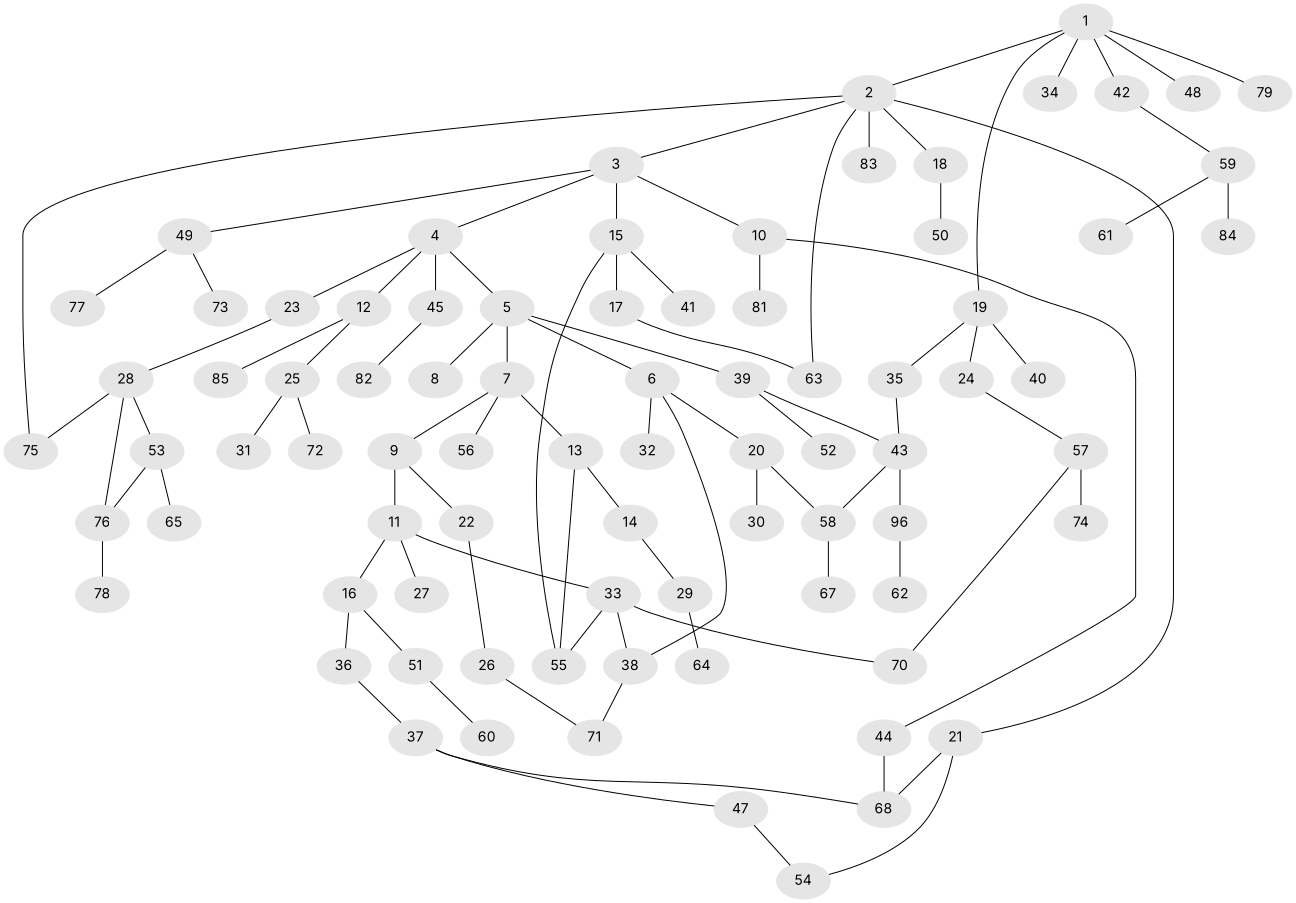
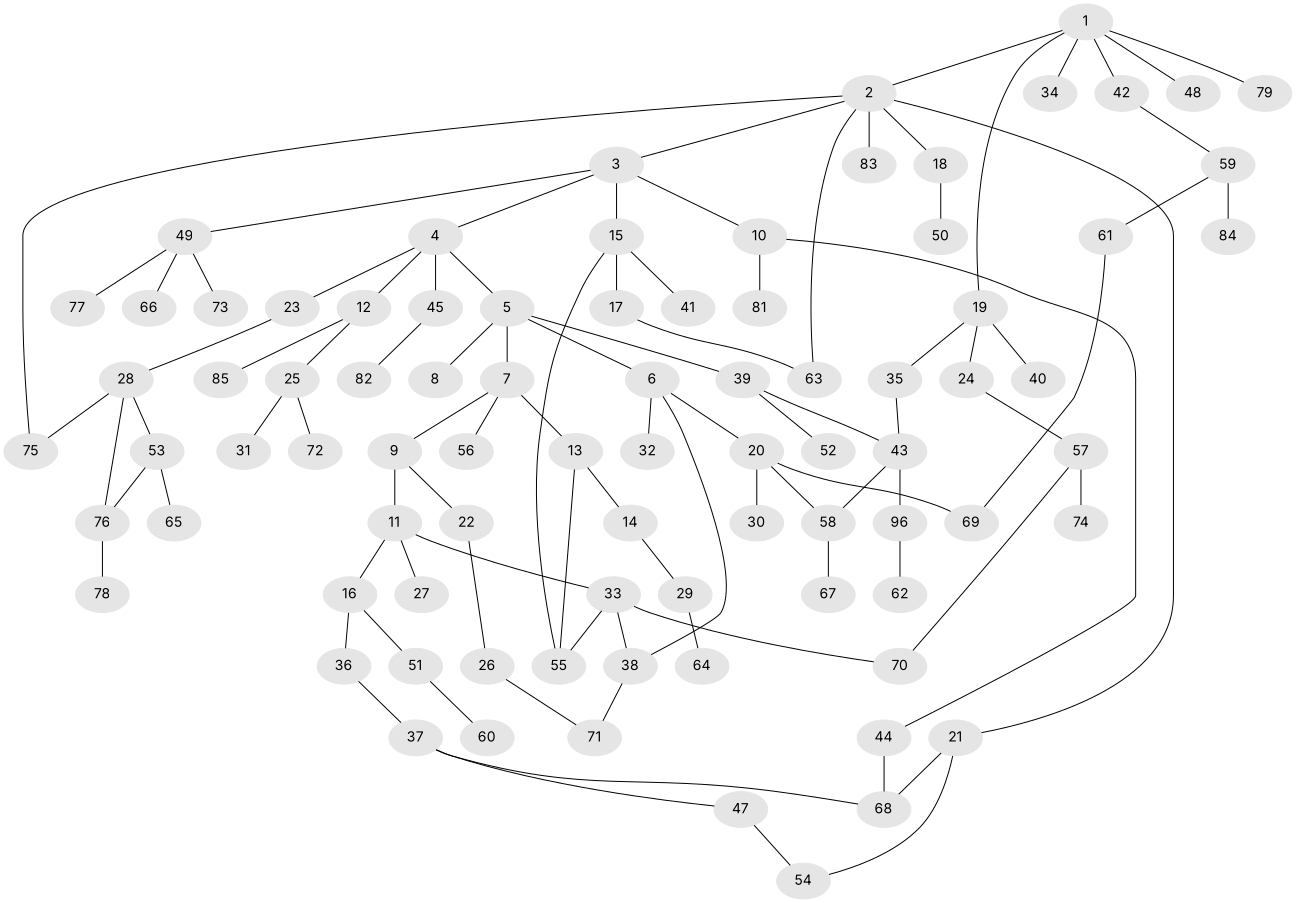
none -> (149, 308)
none -> (972, 523)
